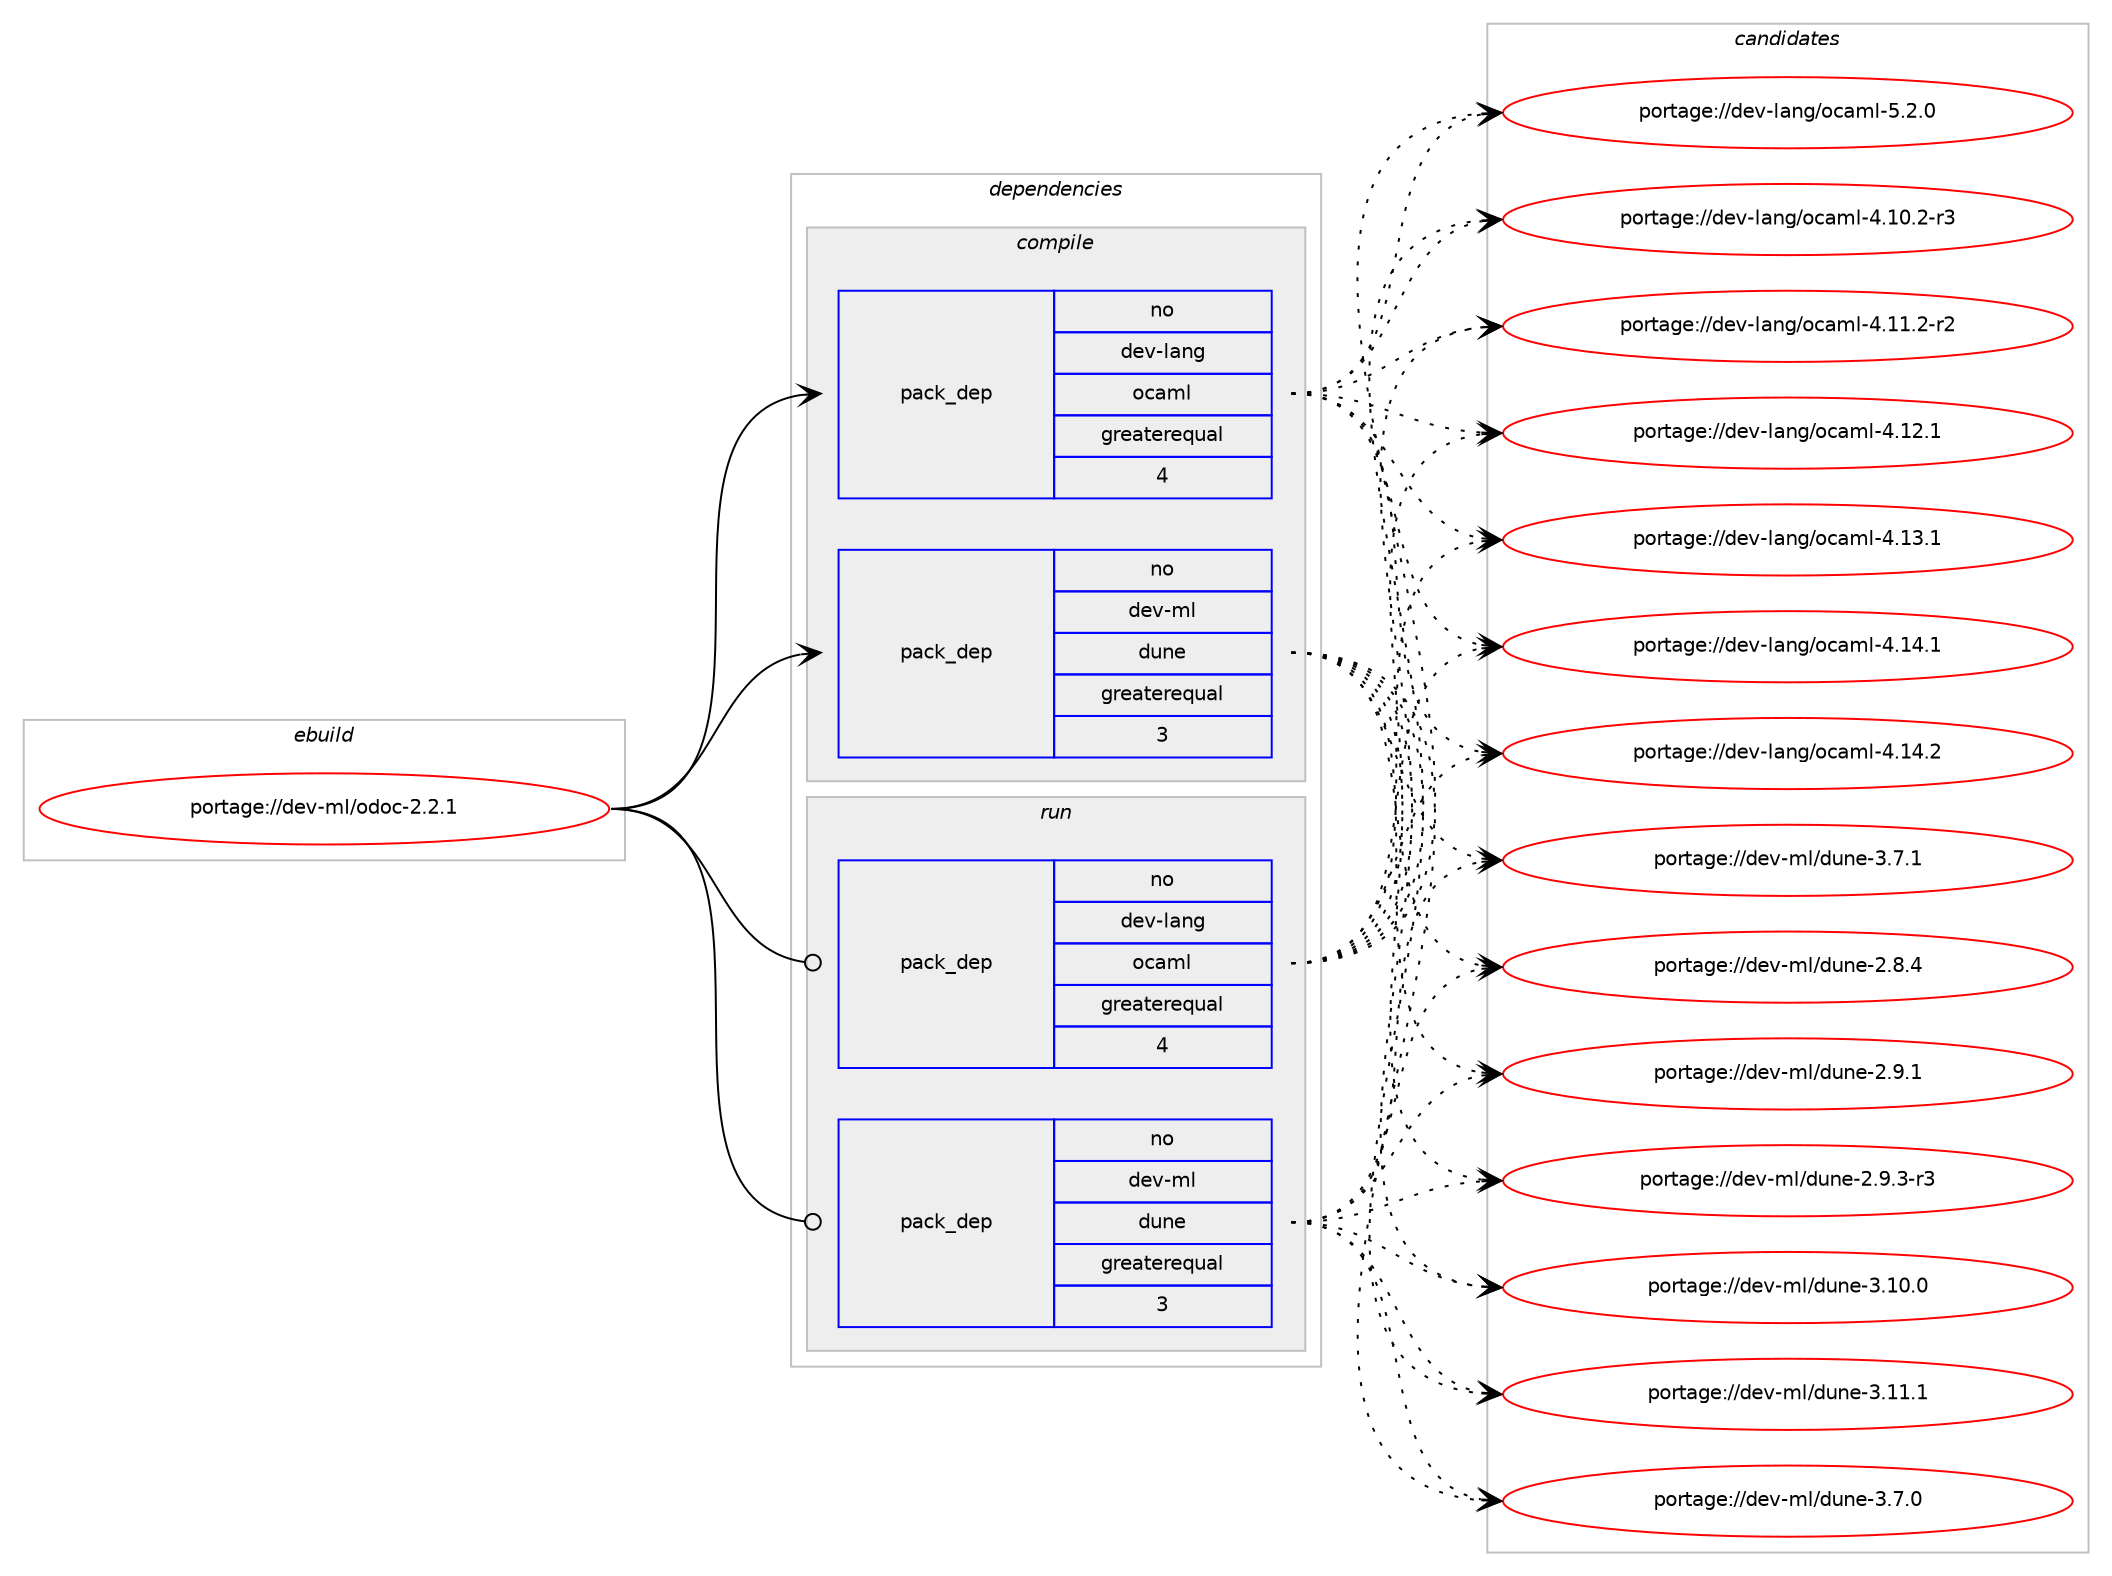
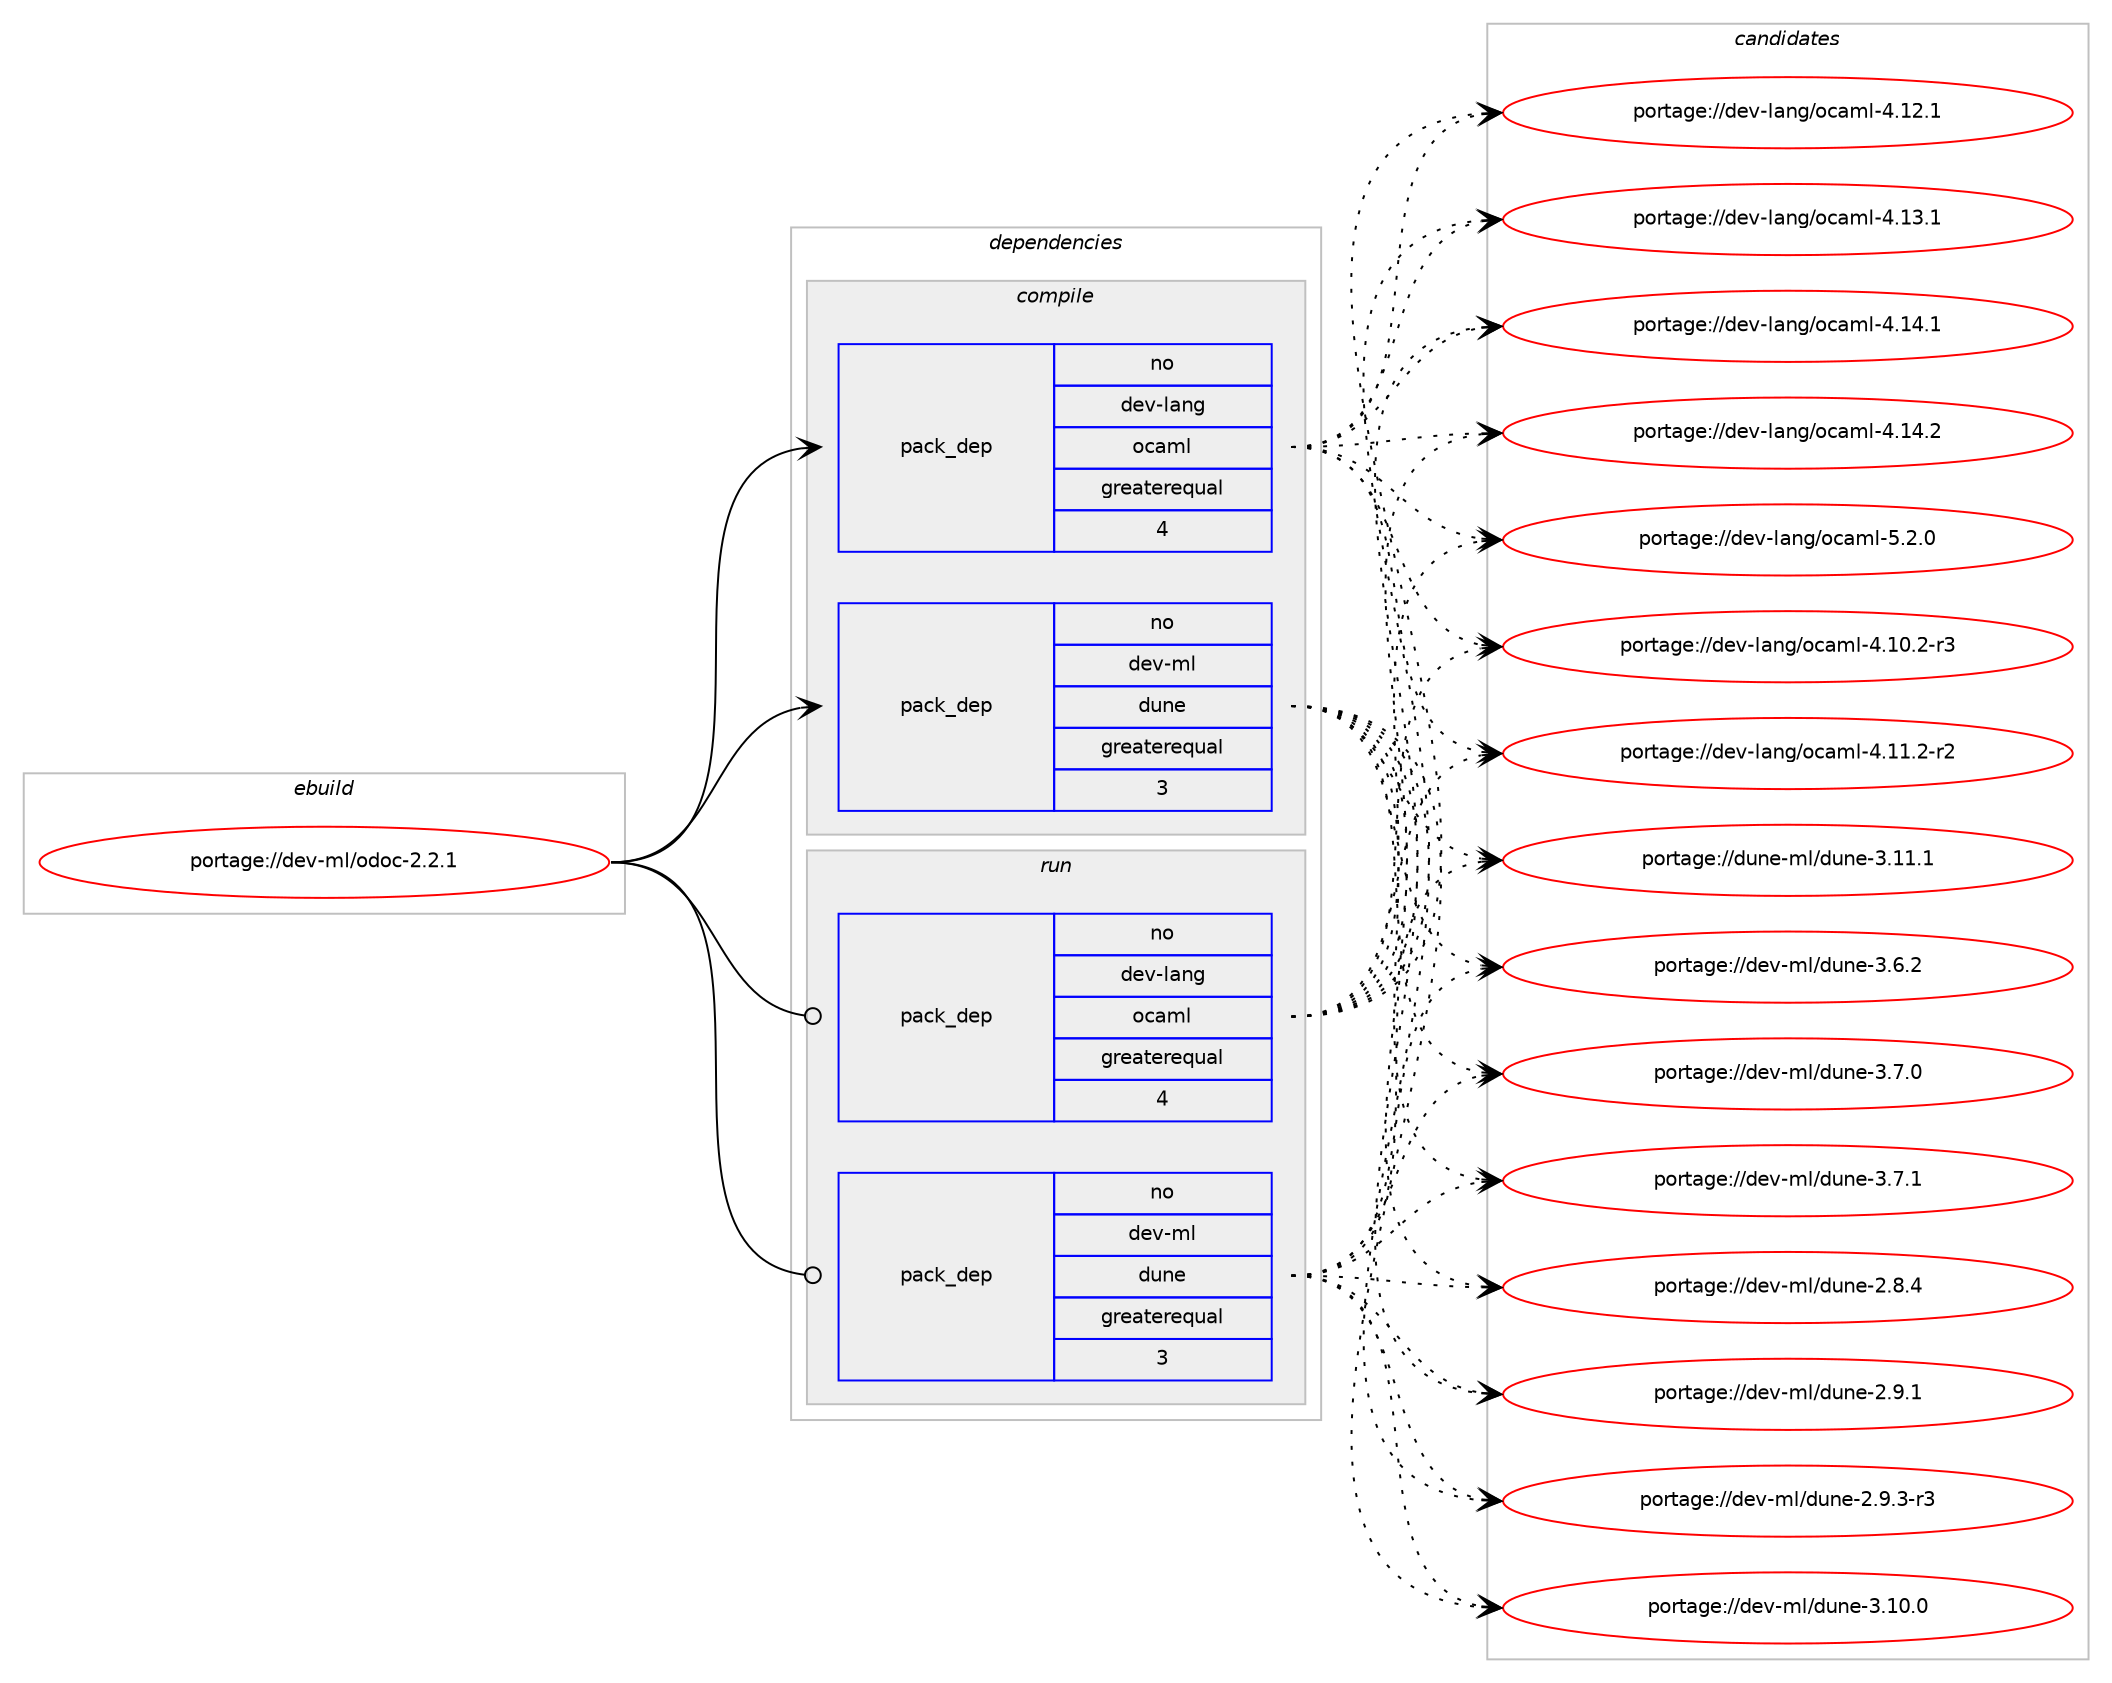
none -> (1788, 967)
(1788, 1394) -> (1788, 860)
